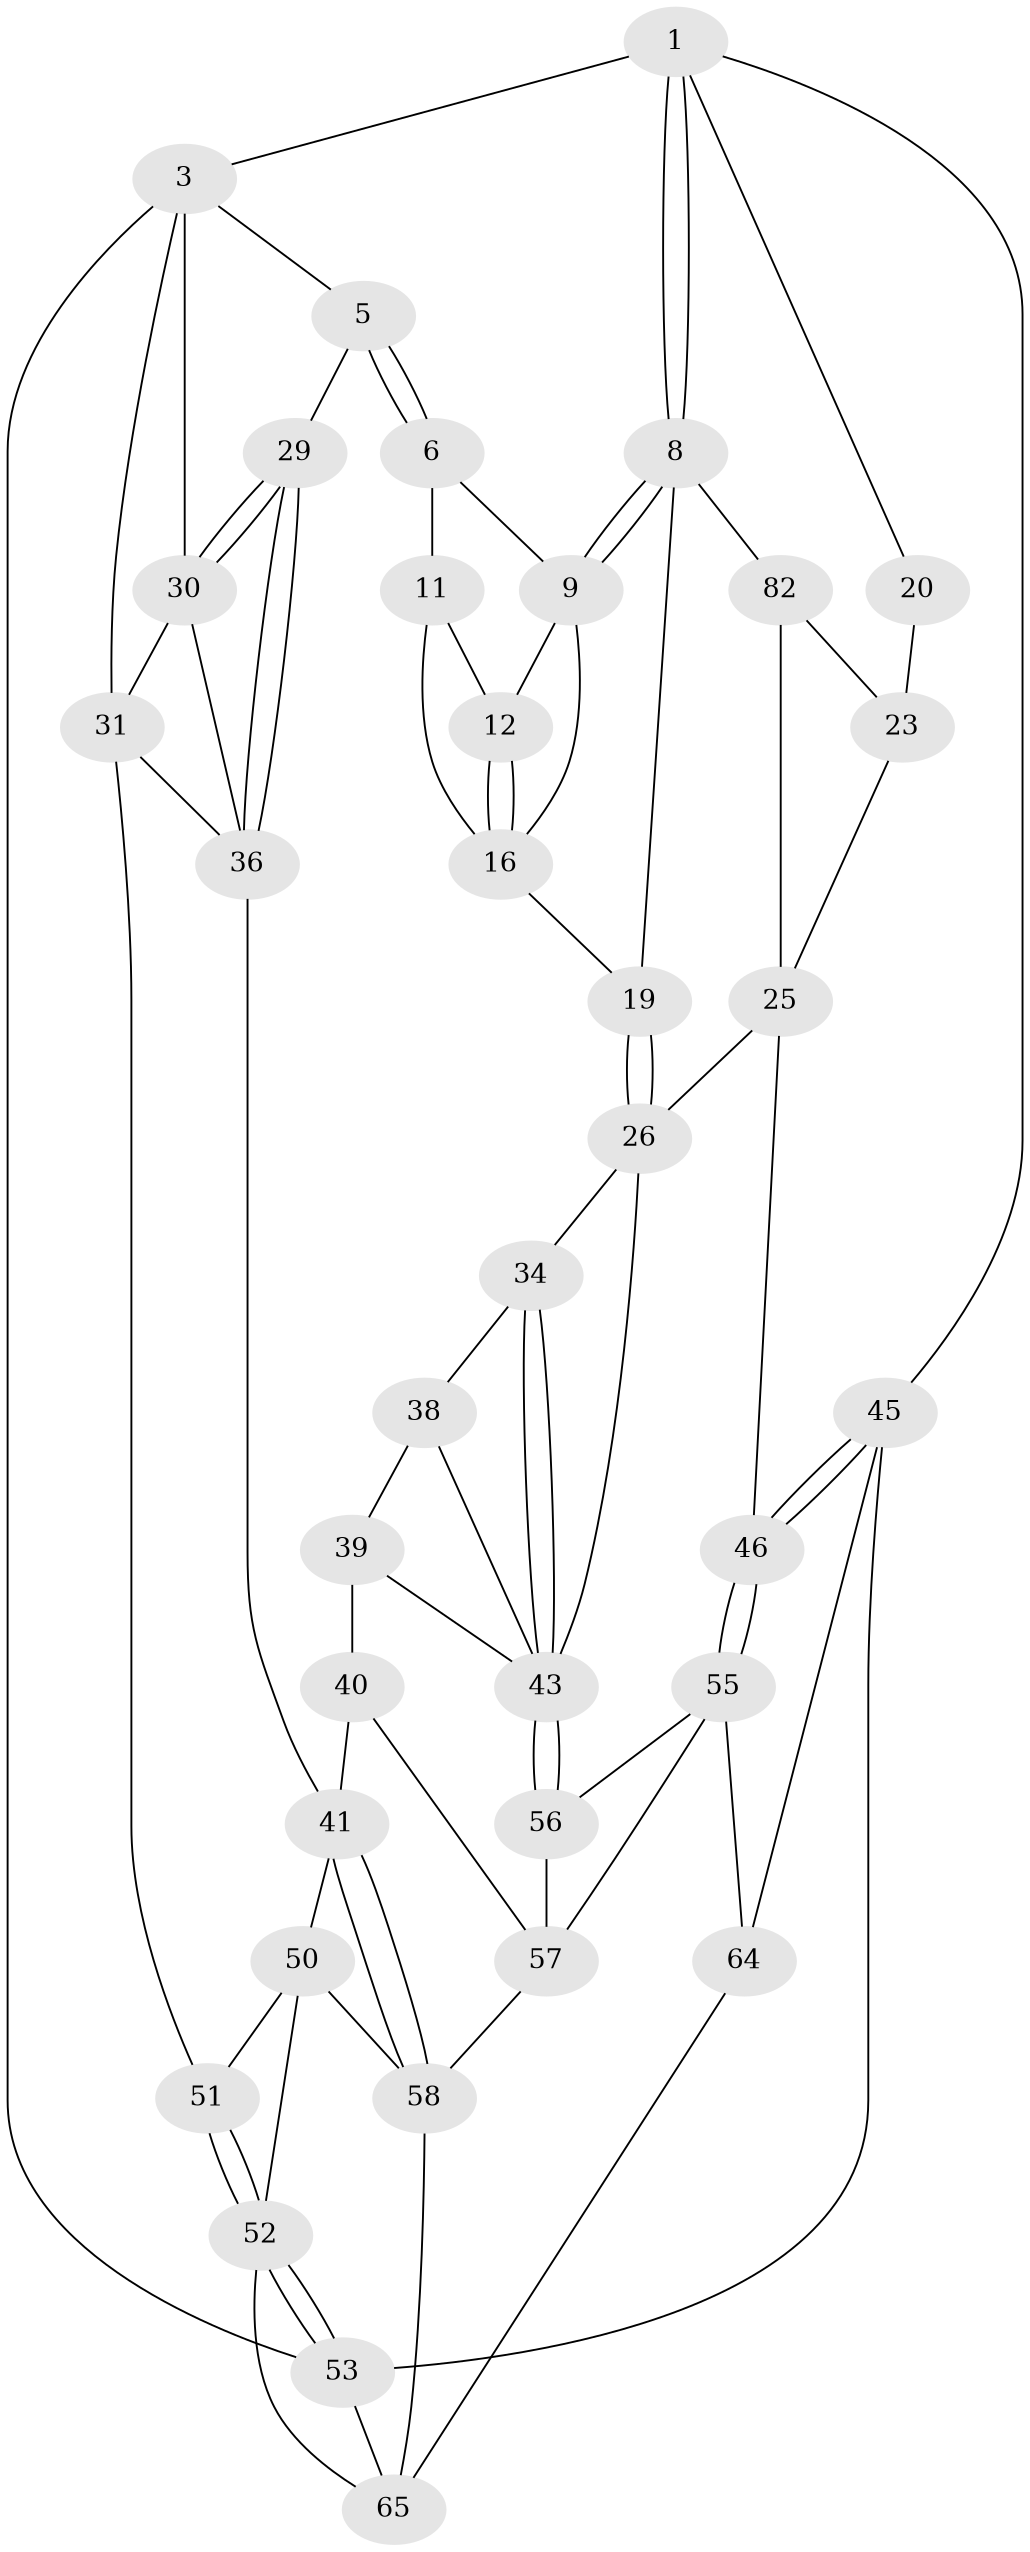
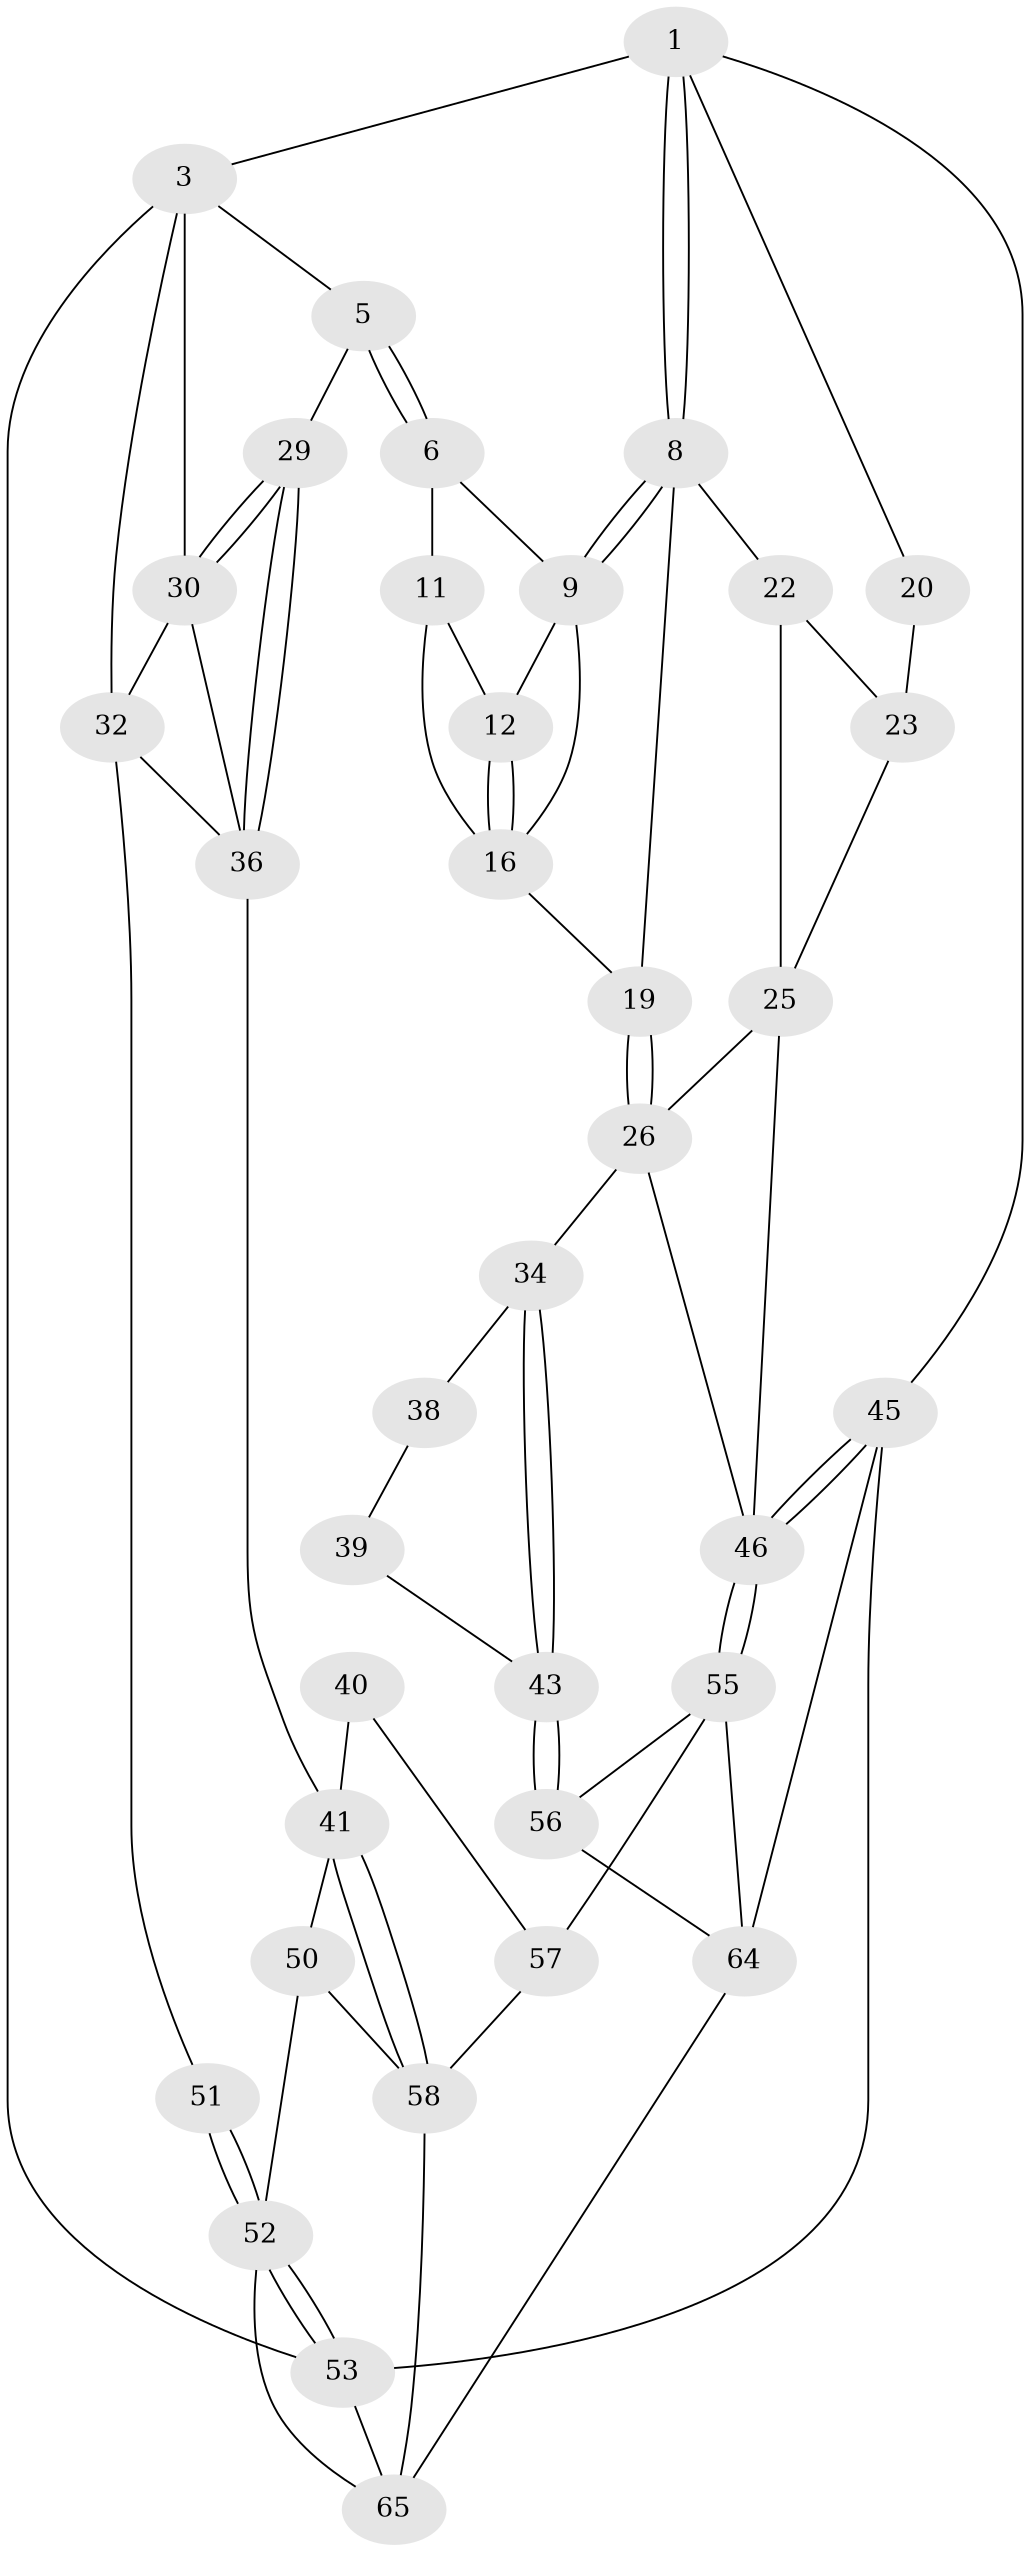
(781, 590) -> (781, 590)
(112, 727) -> (112, 727)
(616, 1417) -> (696, 1344)
(486, 1550) -> none
(352, 1619) -> none
(546, 1893) -> (646, 1893)
(255, 2030) -> none
